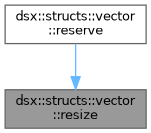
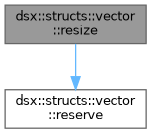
(76, 60) -> (76, 60)
